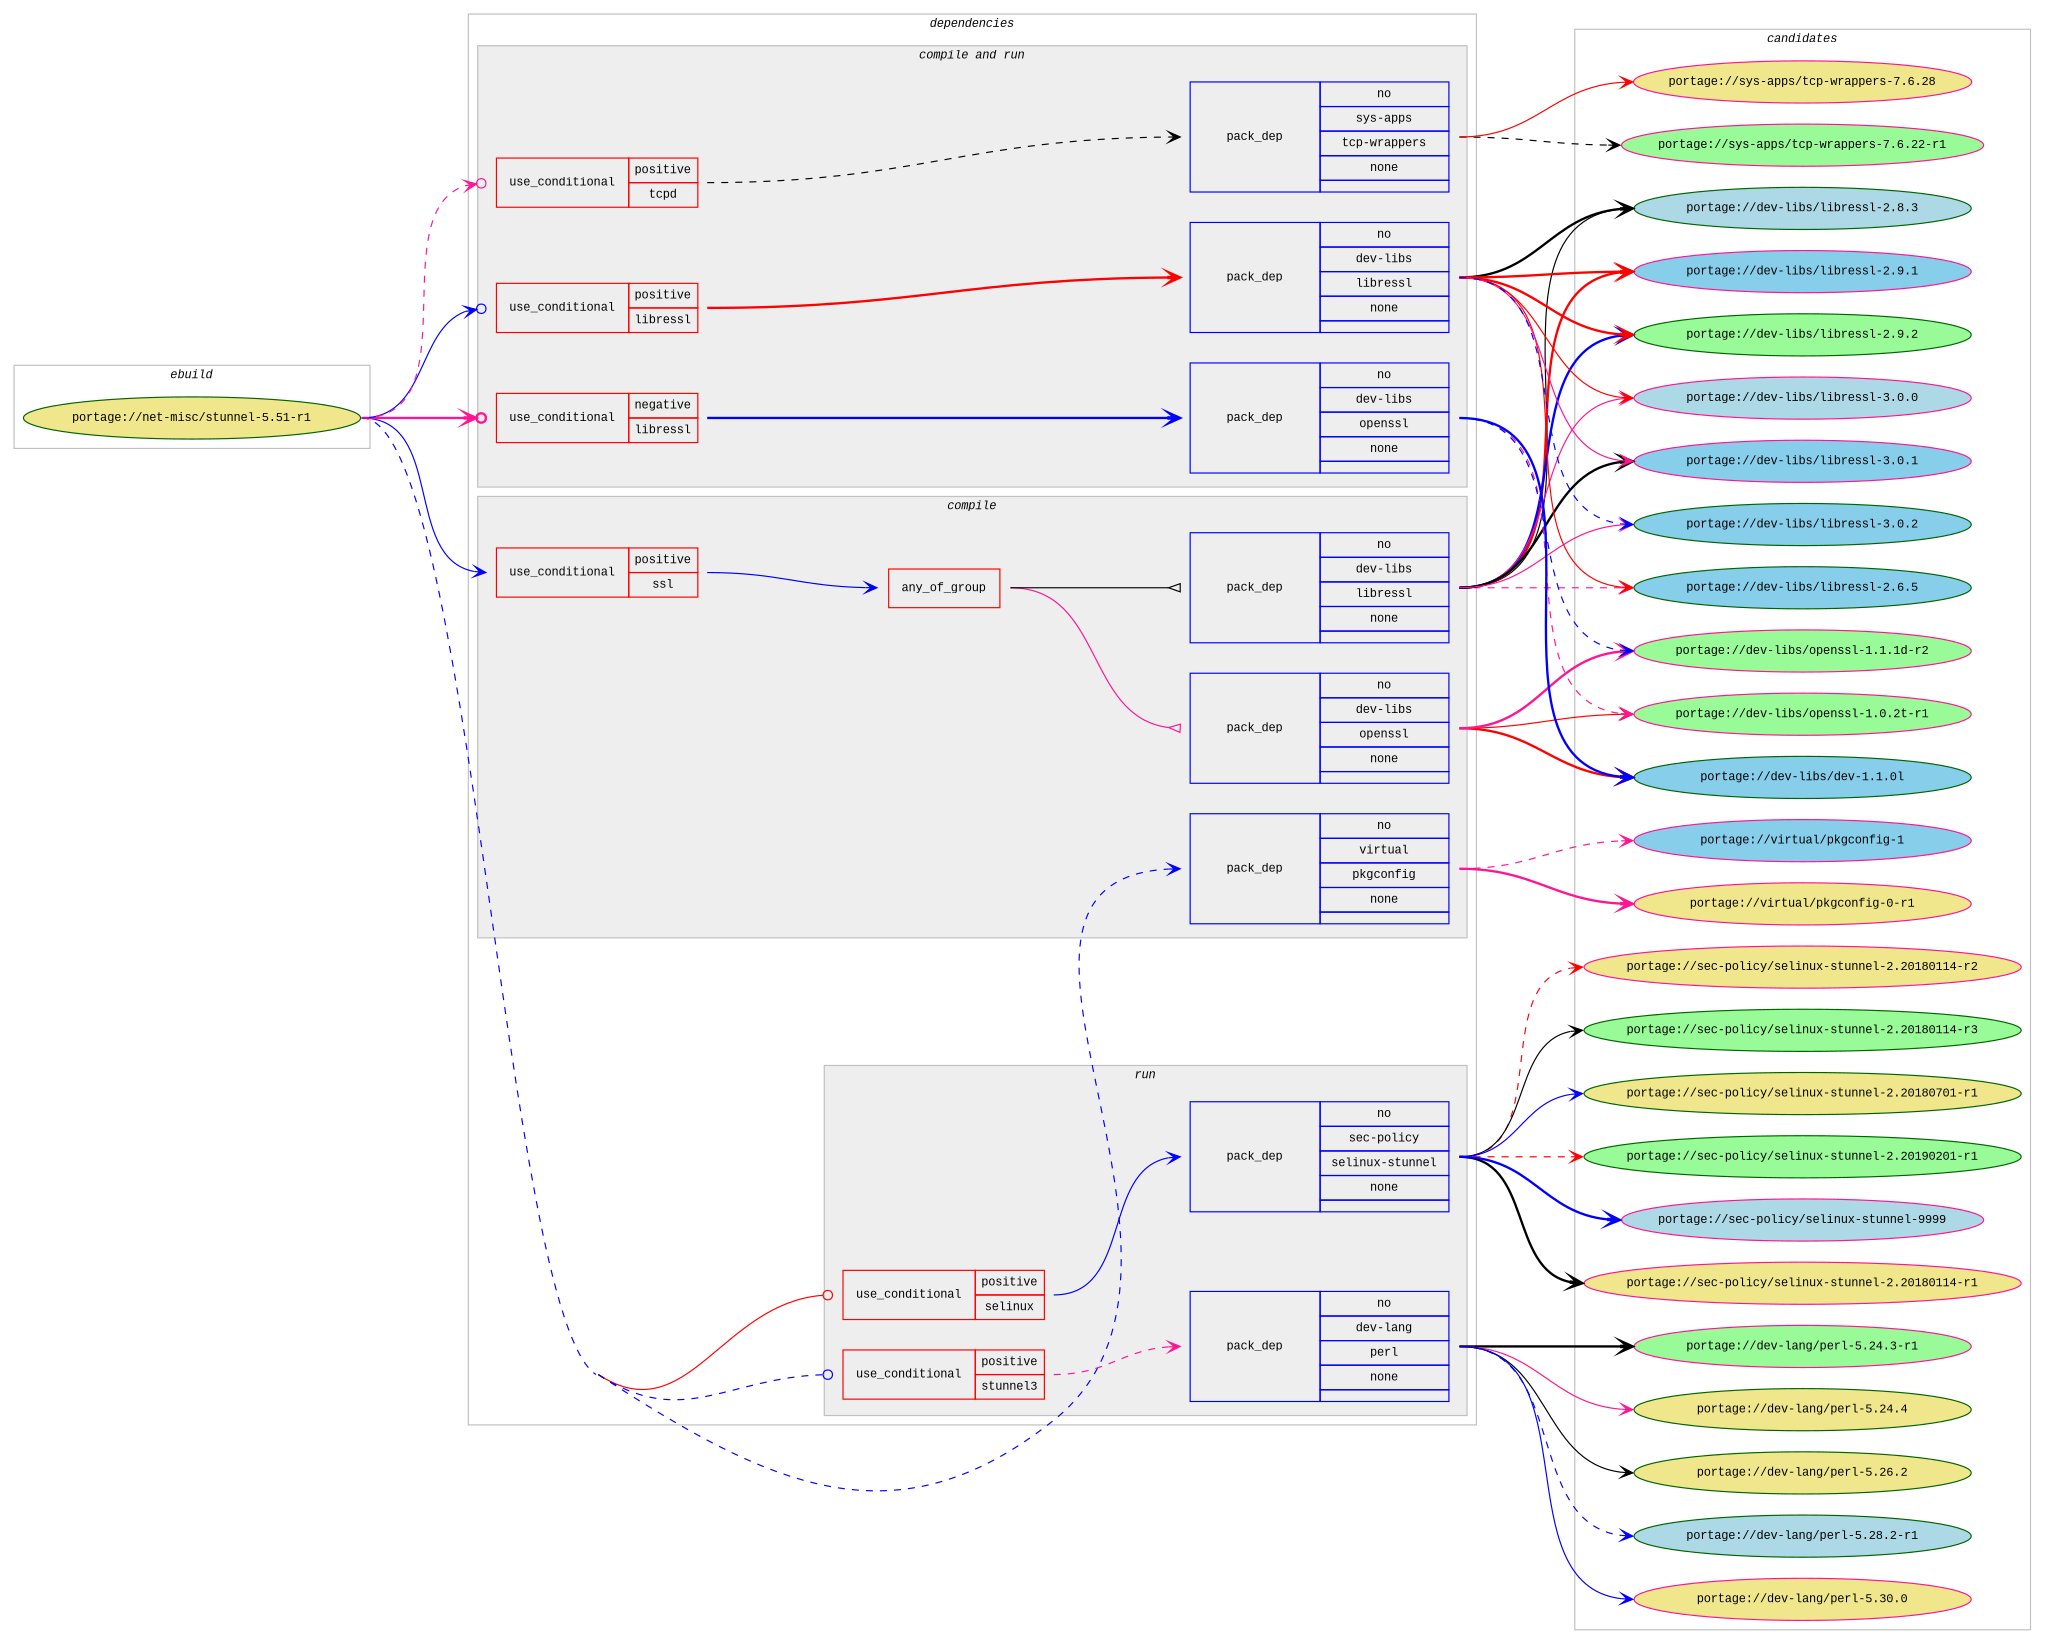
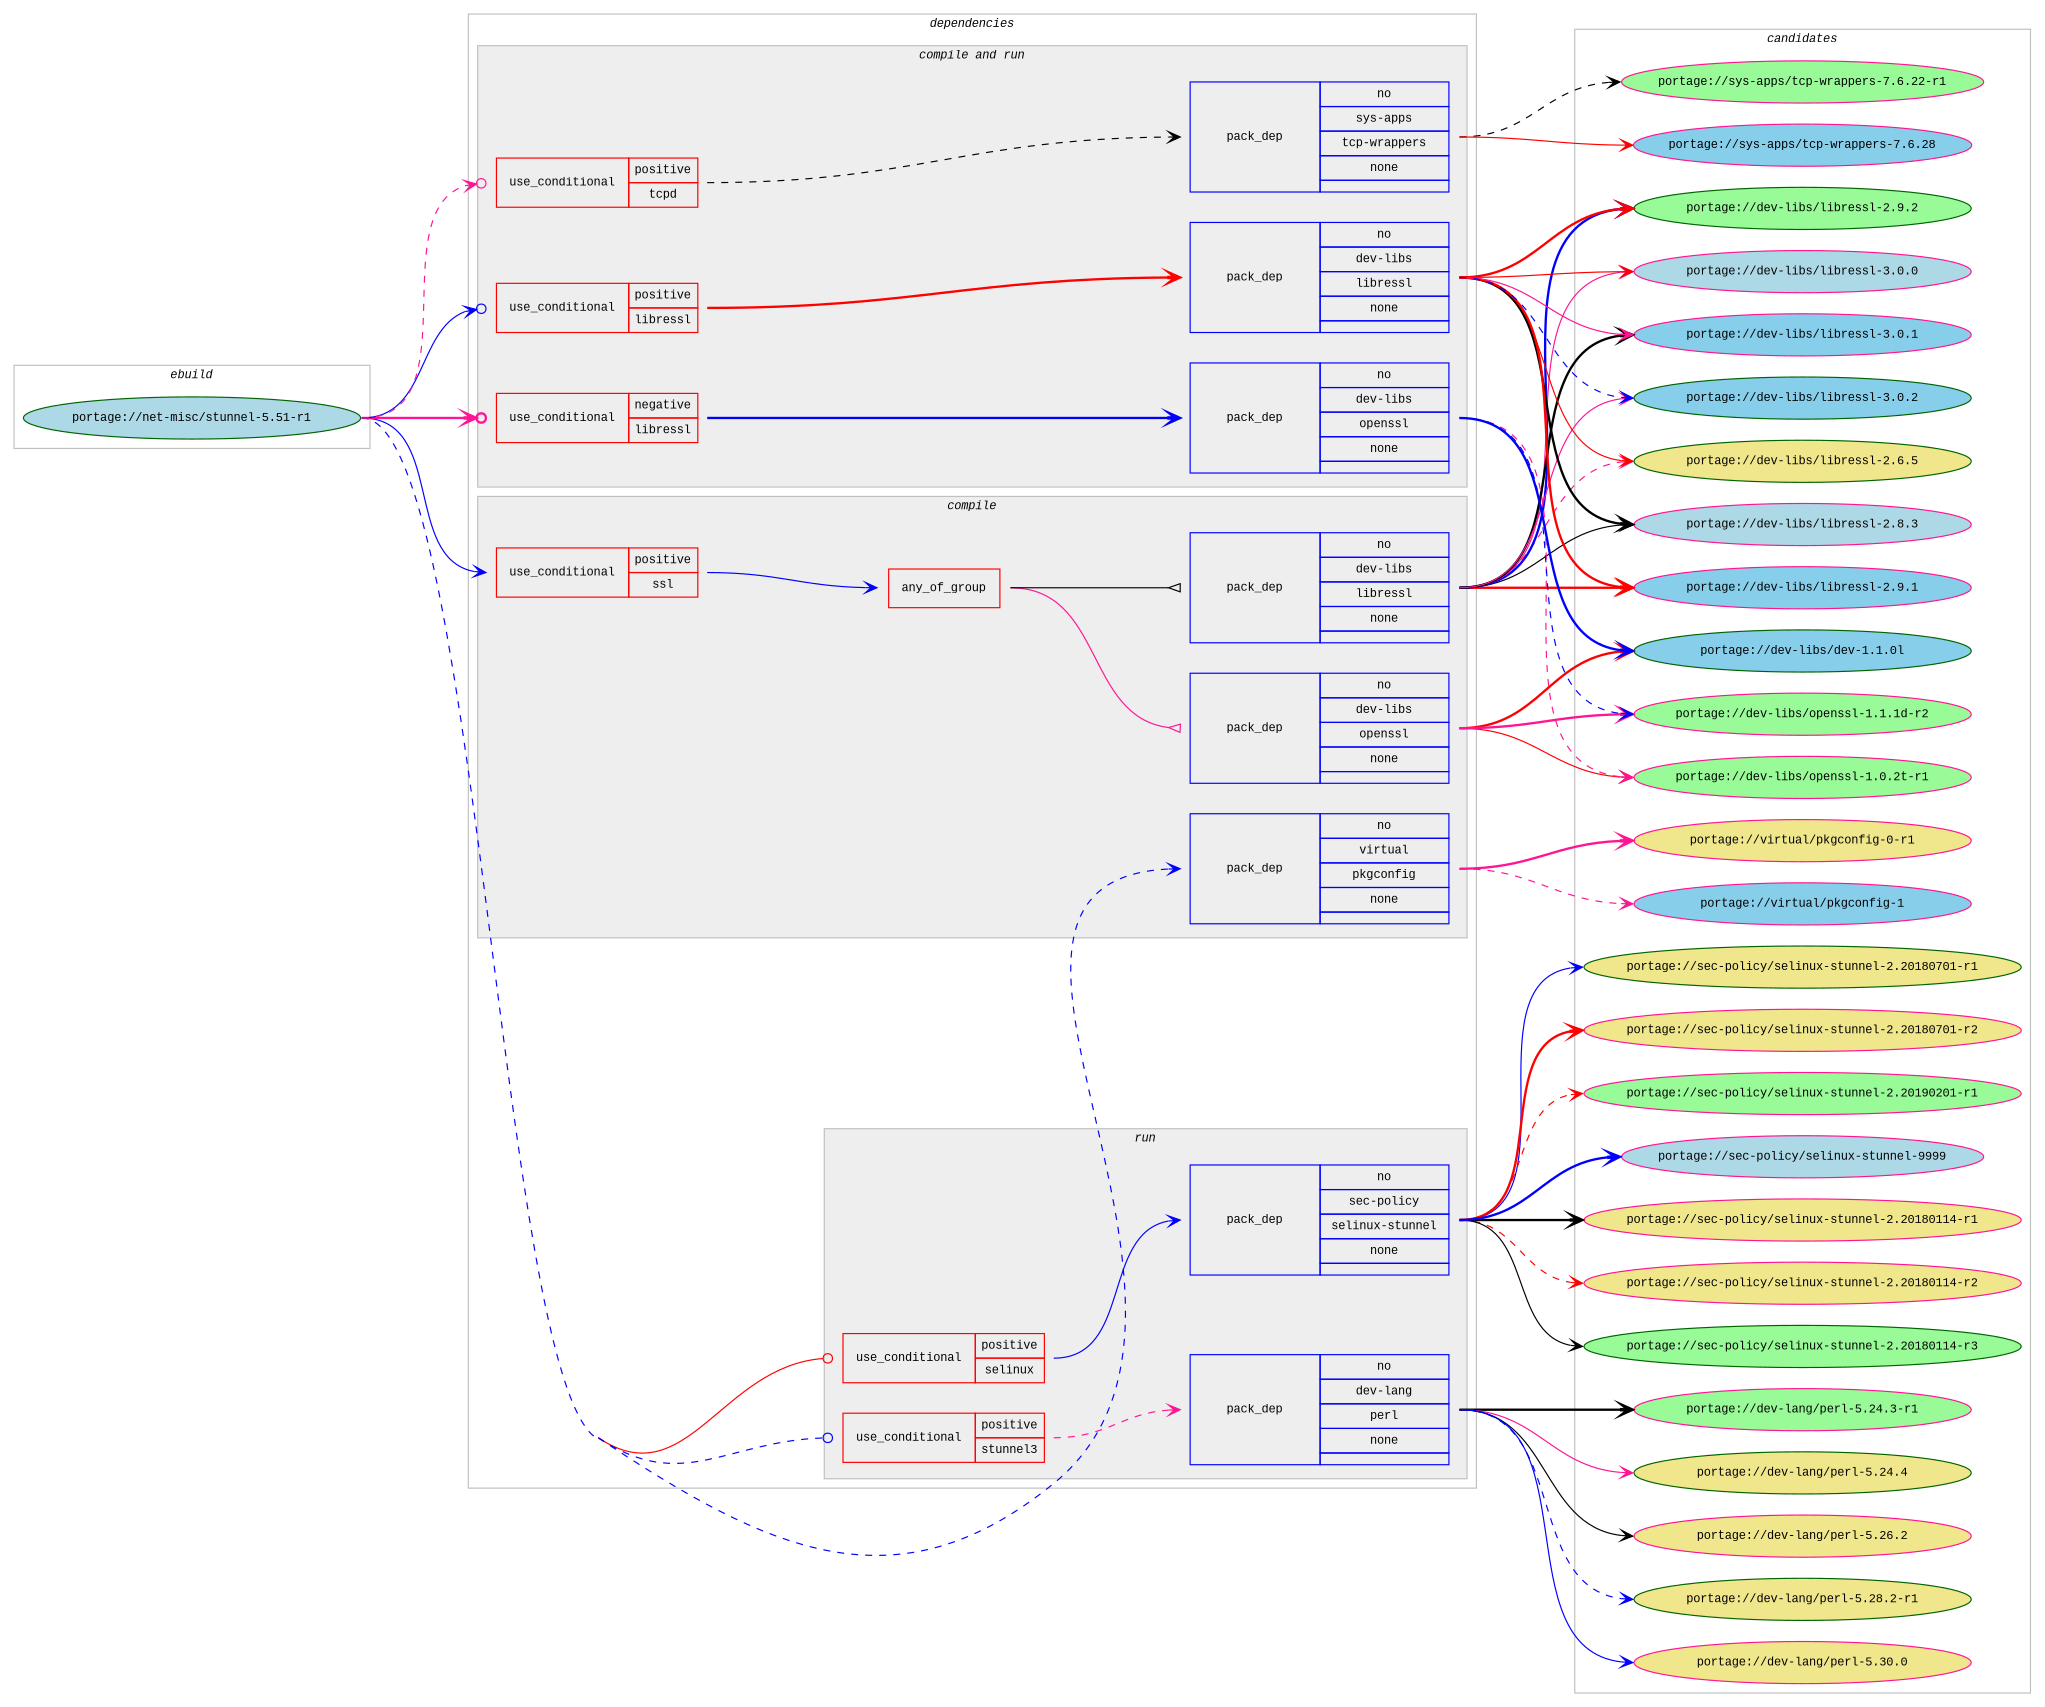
(1803, 82) -> (1803, 145)
(1803, 208) -> (1803, 525)
(192, 418) -> (192, 418)
(1803, 588) -> (1803, 461)
none -> (1803, 1030)
(1803, 1157) -> (1803, 1094)
(1803, 1473) -> (1803, 1536)
(1803, 1536) -> (1803, 1599)
